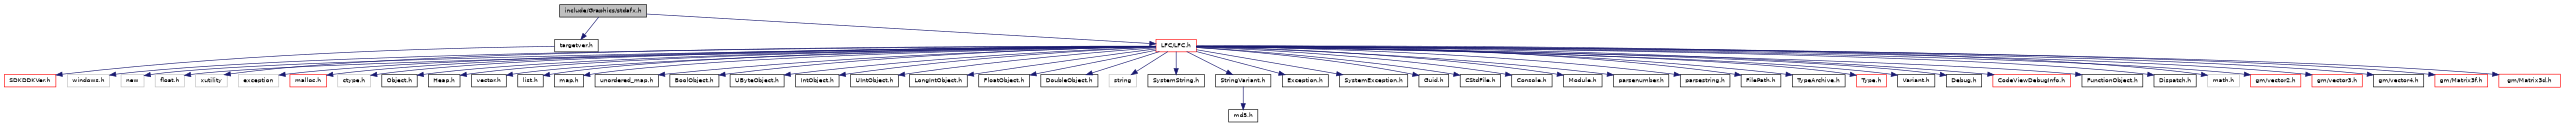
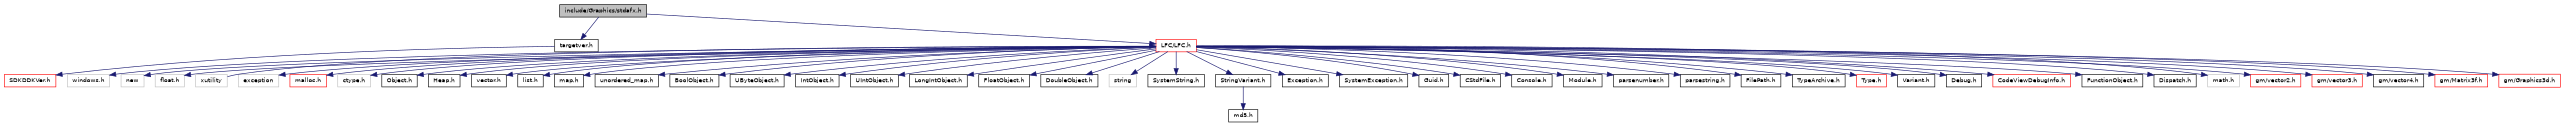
(693, 50) -> (688, 51)
(2530, 81) -> (2530, 81)
